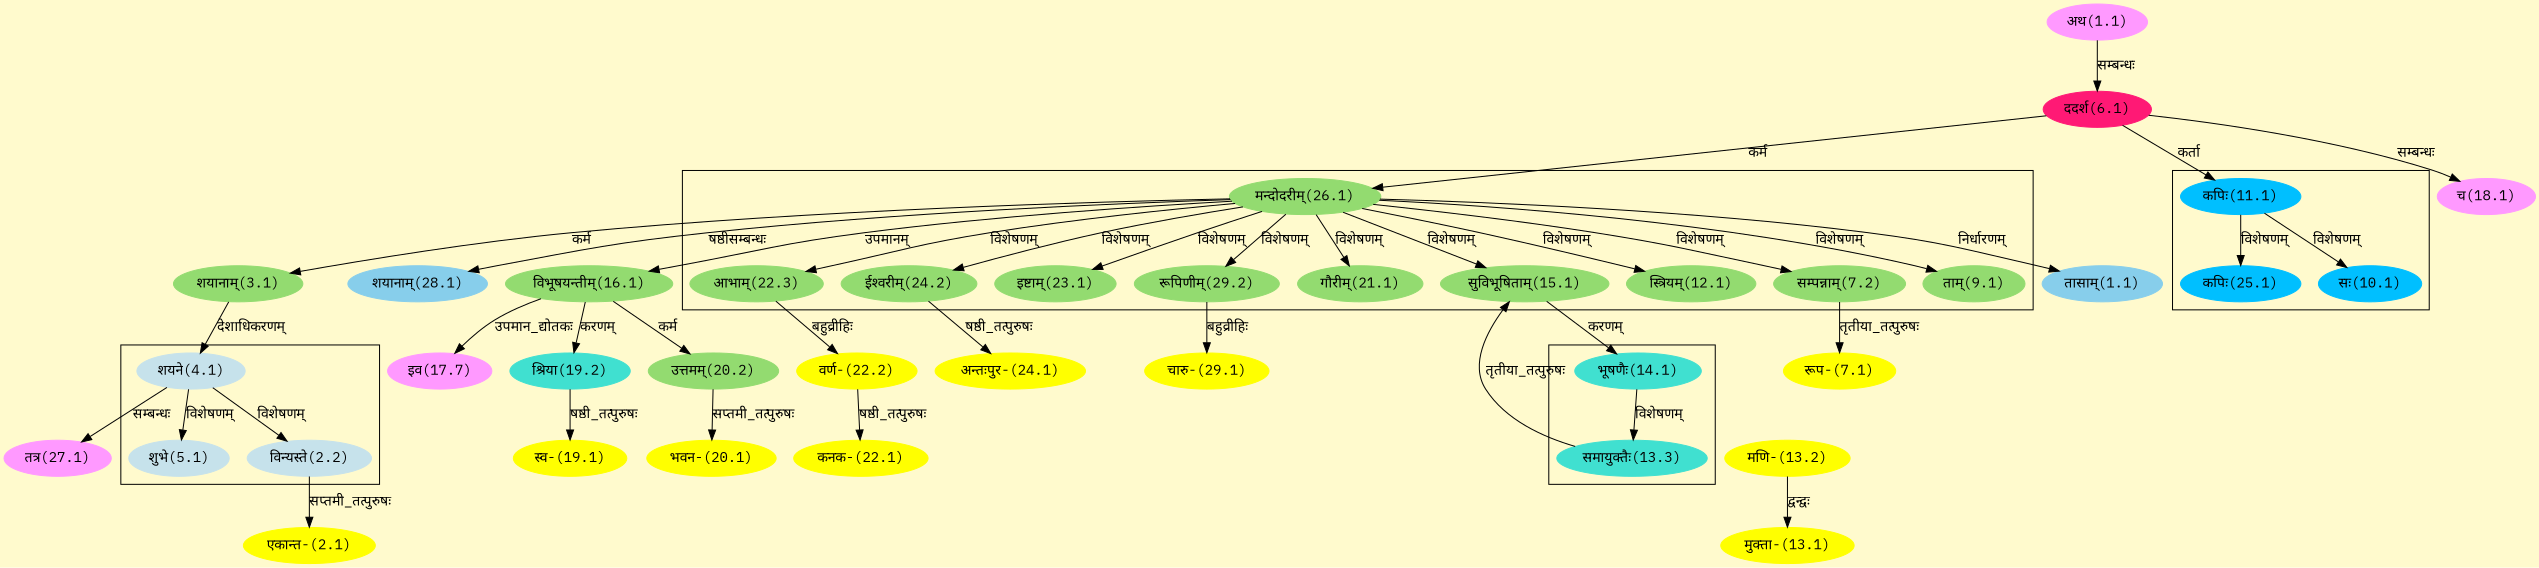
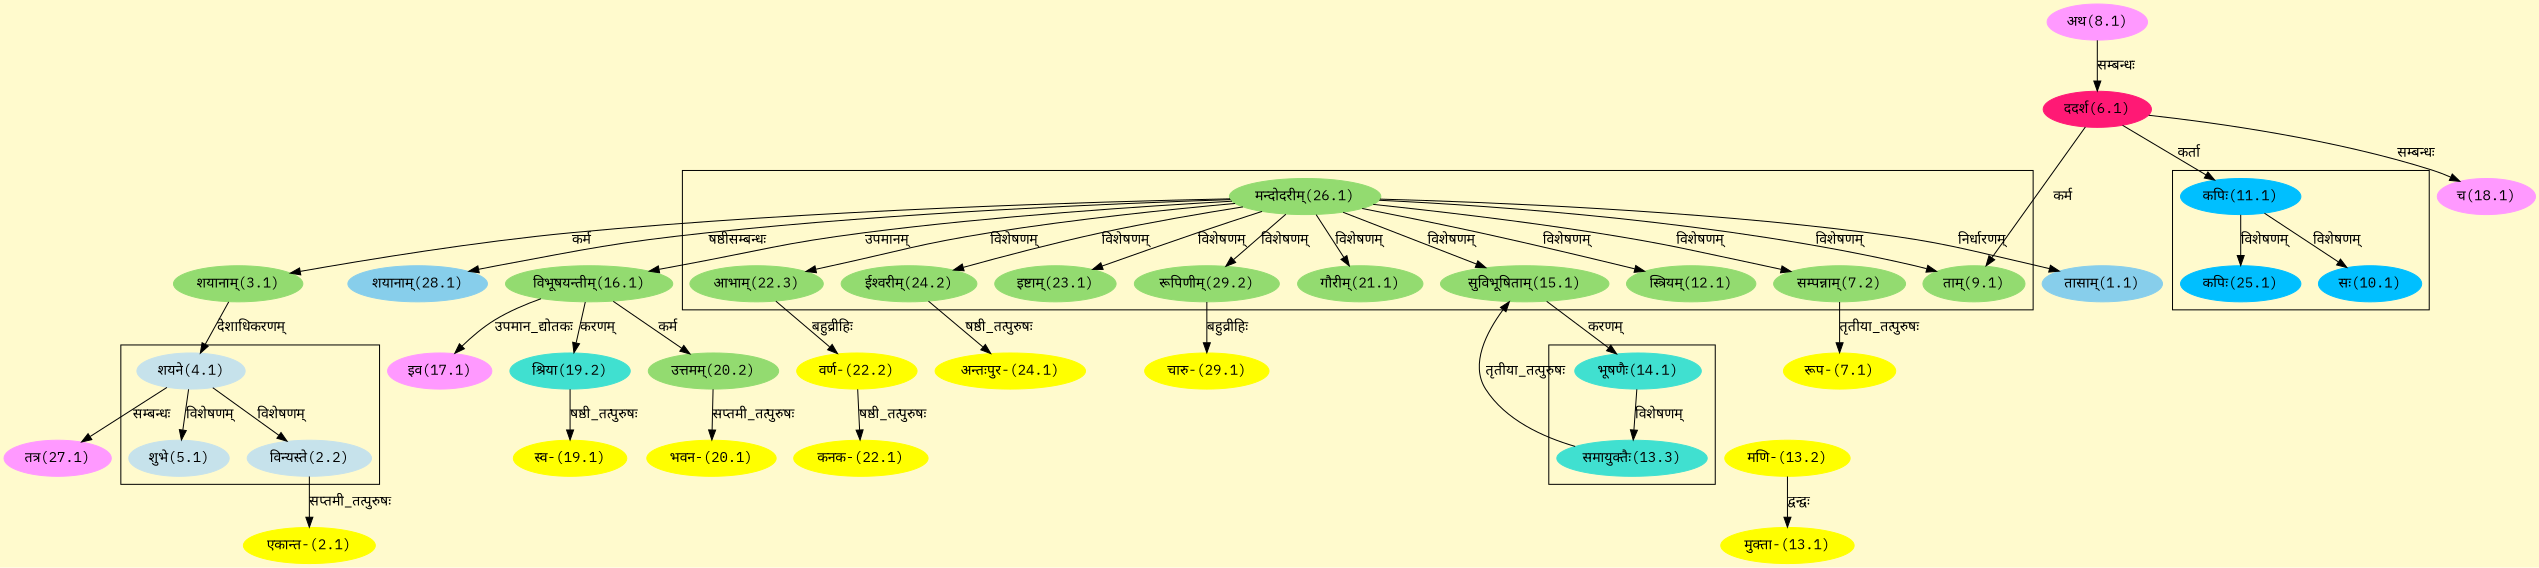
(2097, 22) -> (2097, 22)
(1715, 151) -> (2041, 189)
(440, 371) -> (440, 371)
